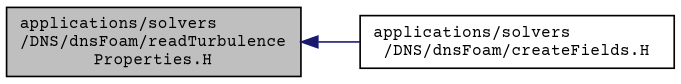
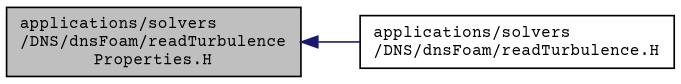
(517, 42) -> (517, 42)
